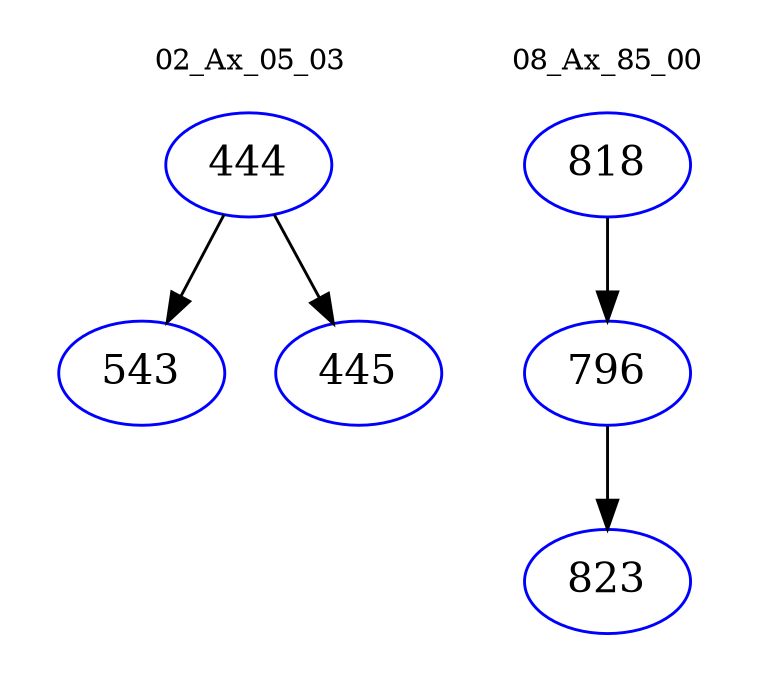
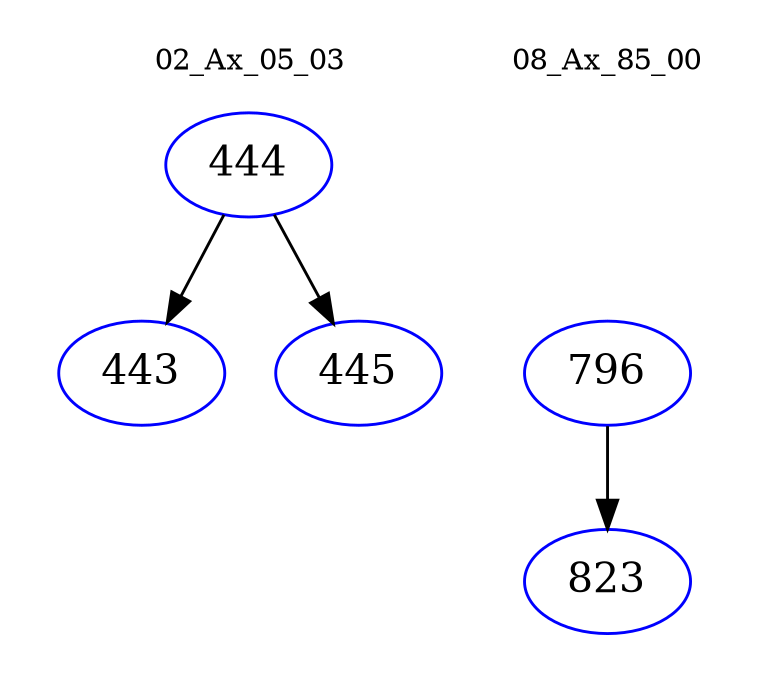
(608, 165) -> none
(142, 373) -> (142, 373)
